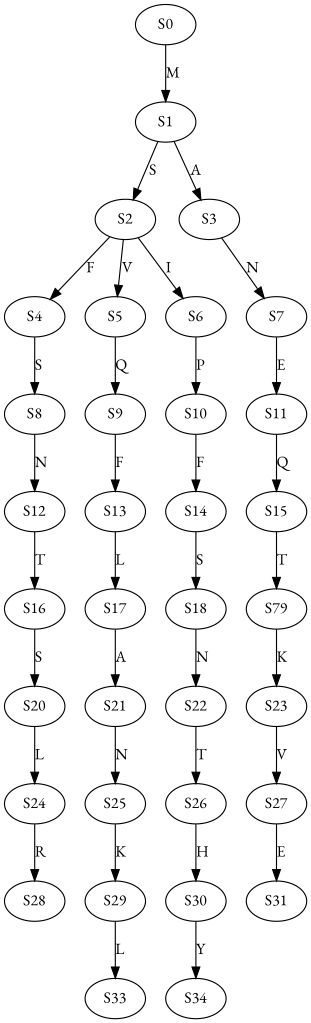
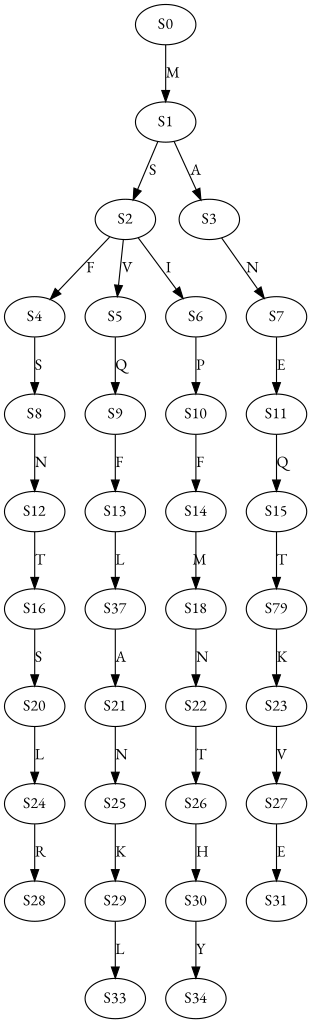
(200, 560) -> (200, 560)
(115, 609) -> (115, 609)
